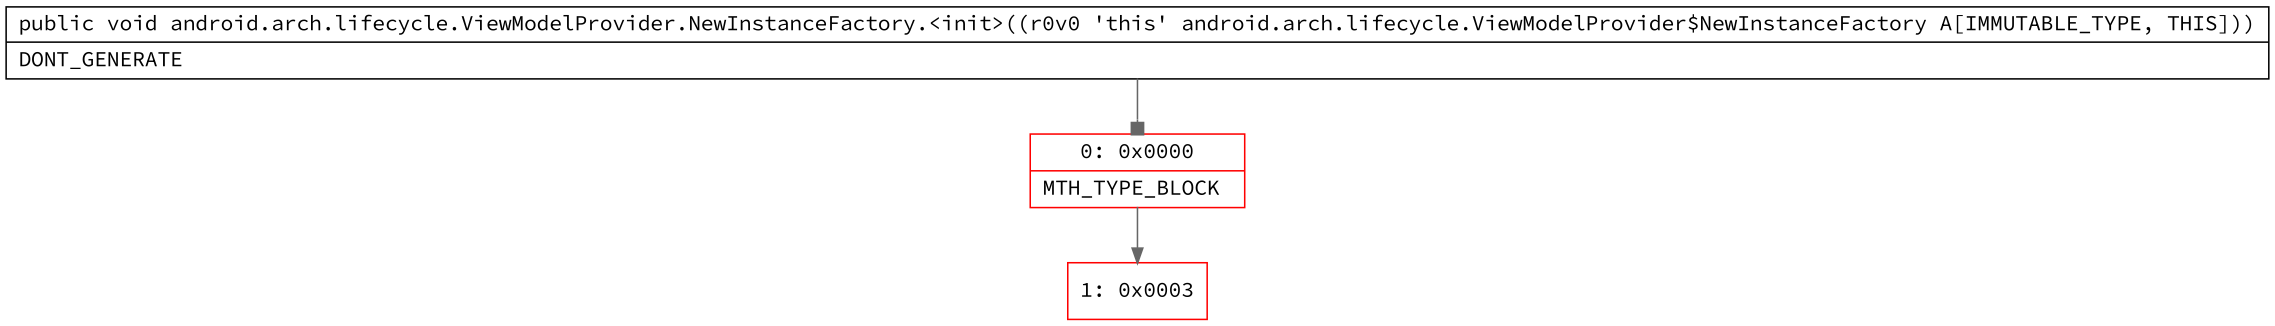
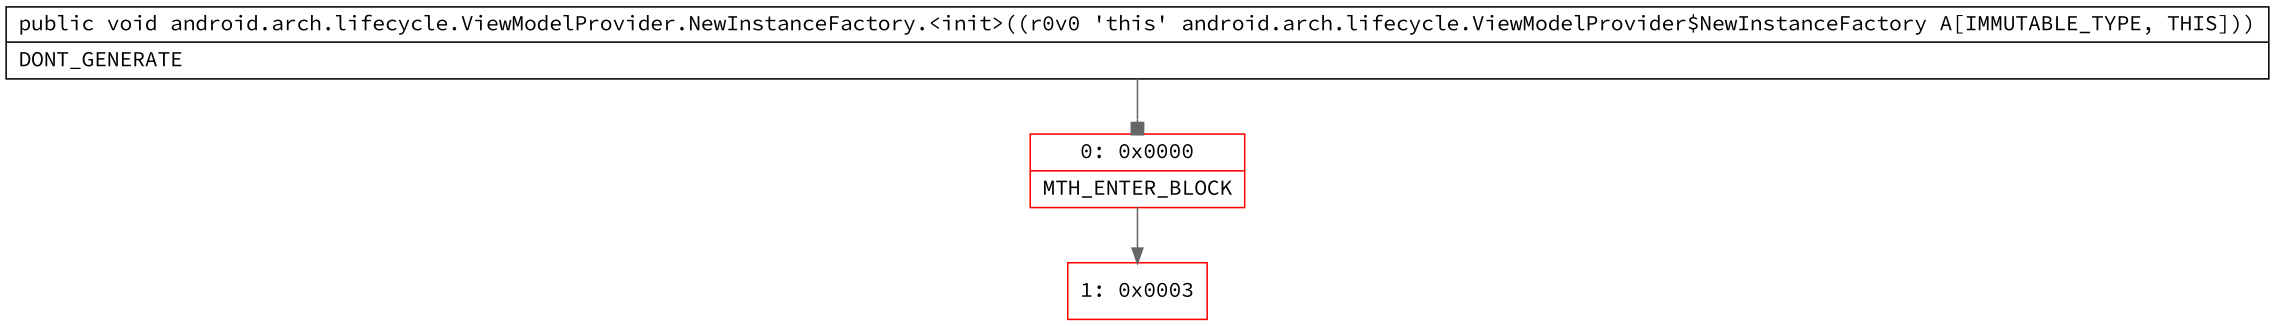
(1131, 188) -> (1137, 188)
